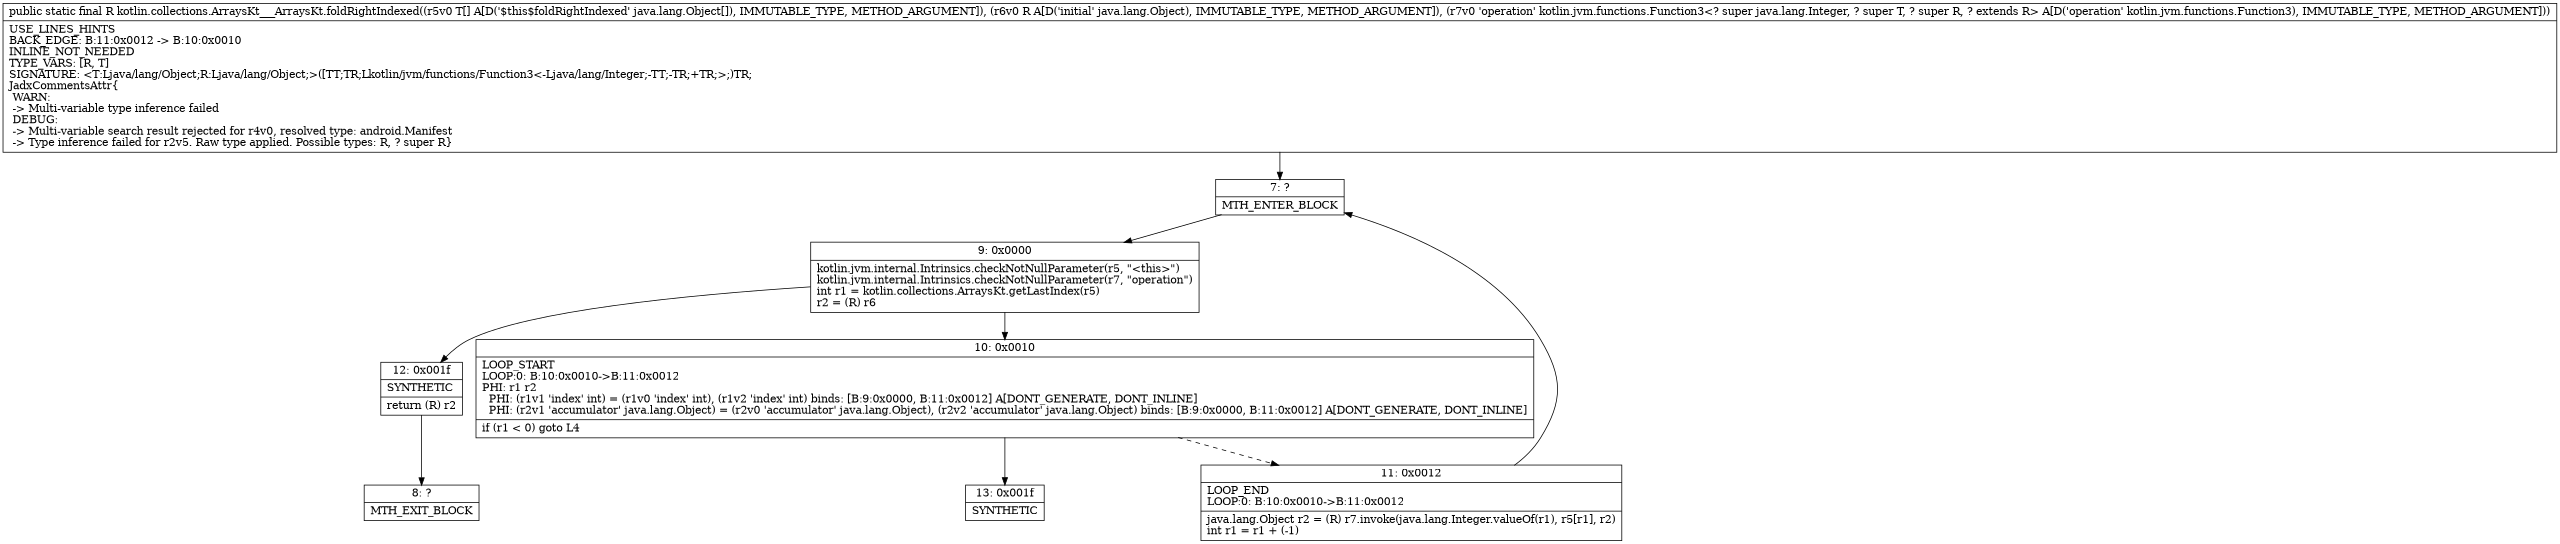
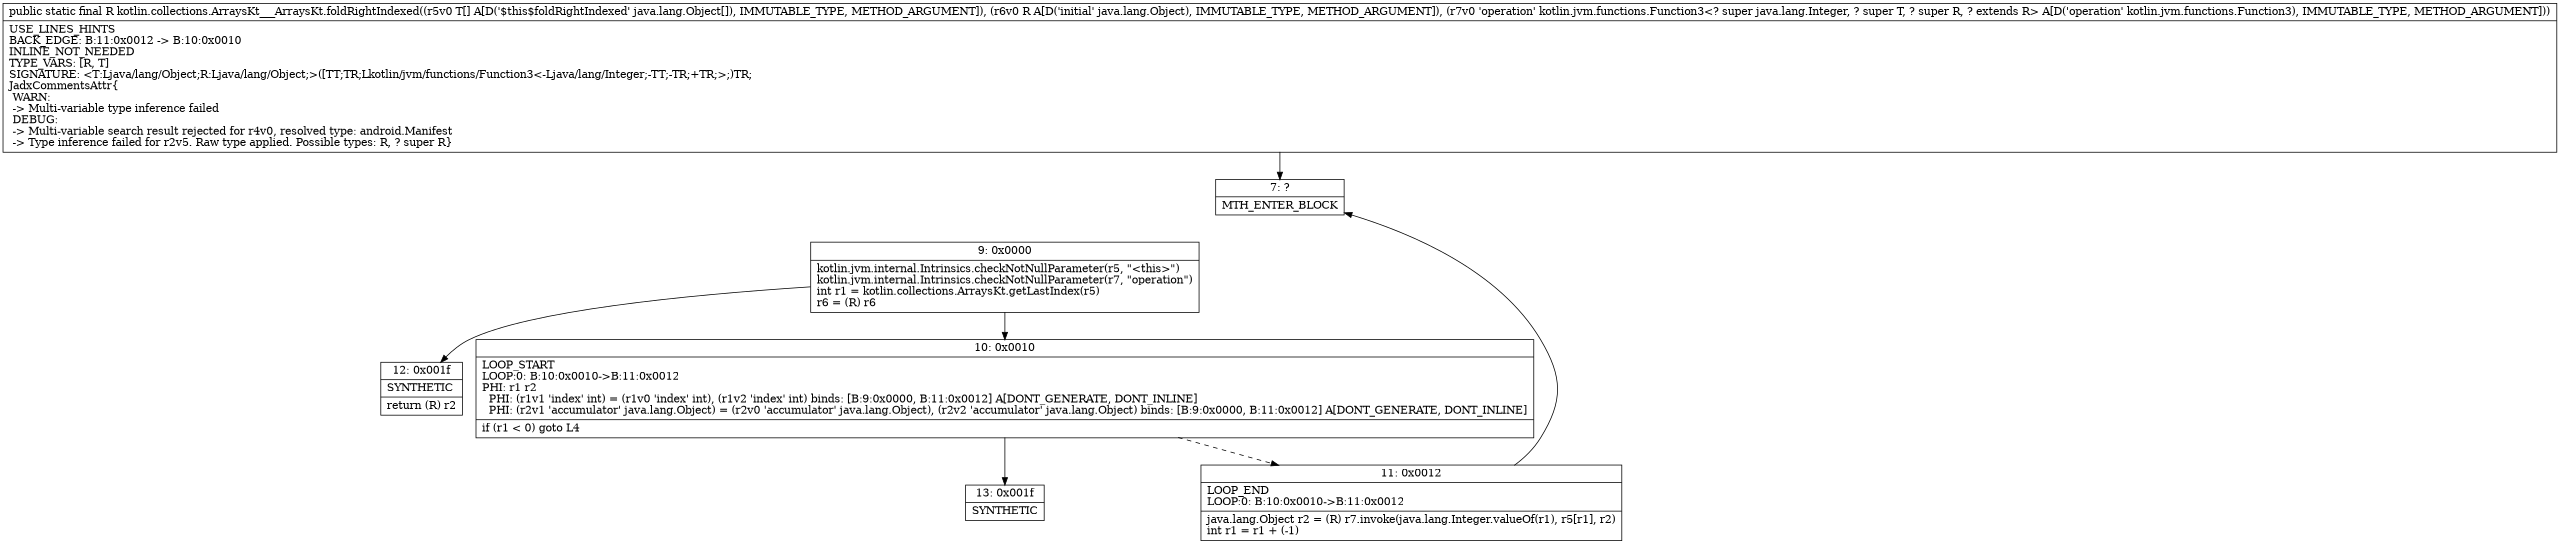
(1176, 228) -> none
(847, 303) -> (847, 303)
(422, 503) -> none
